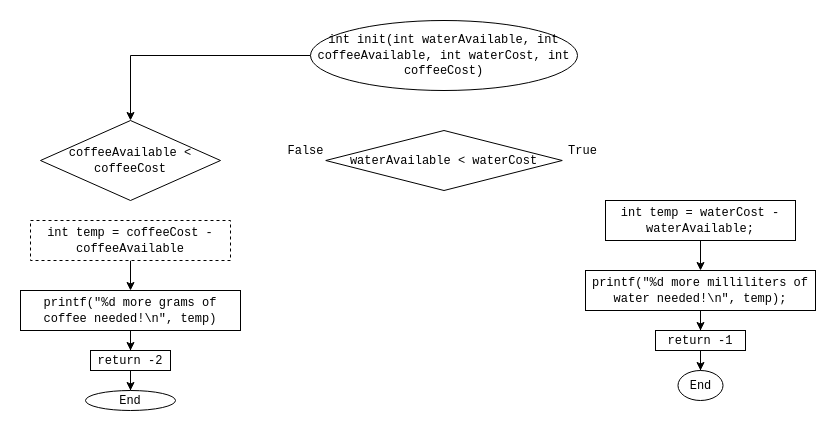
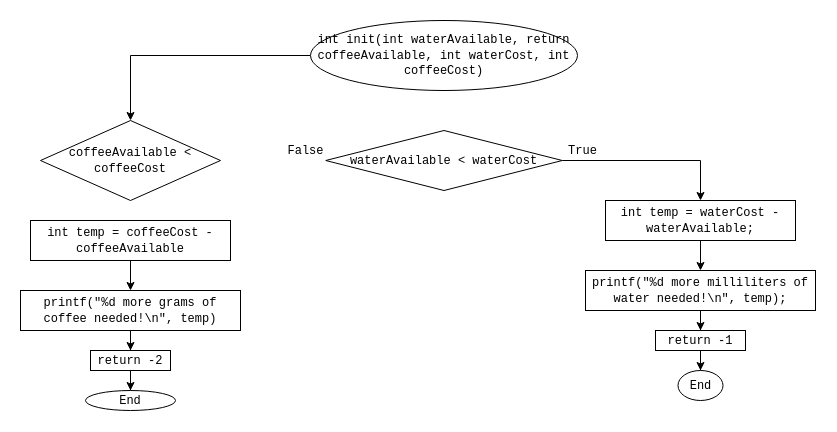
(444, 56) -> (444, 56)
none -> (647, 161)
(131, 241) -> (131, 241)
